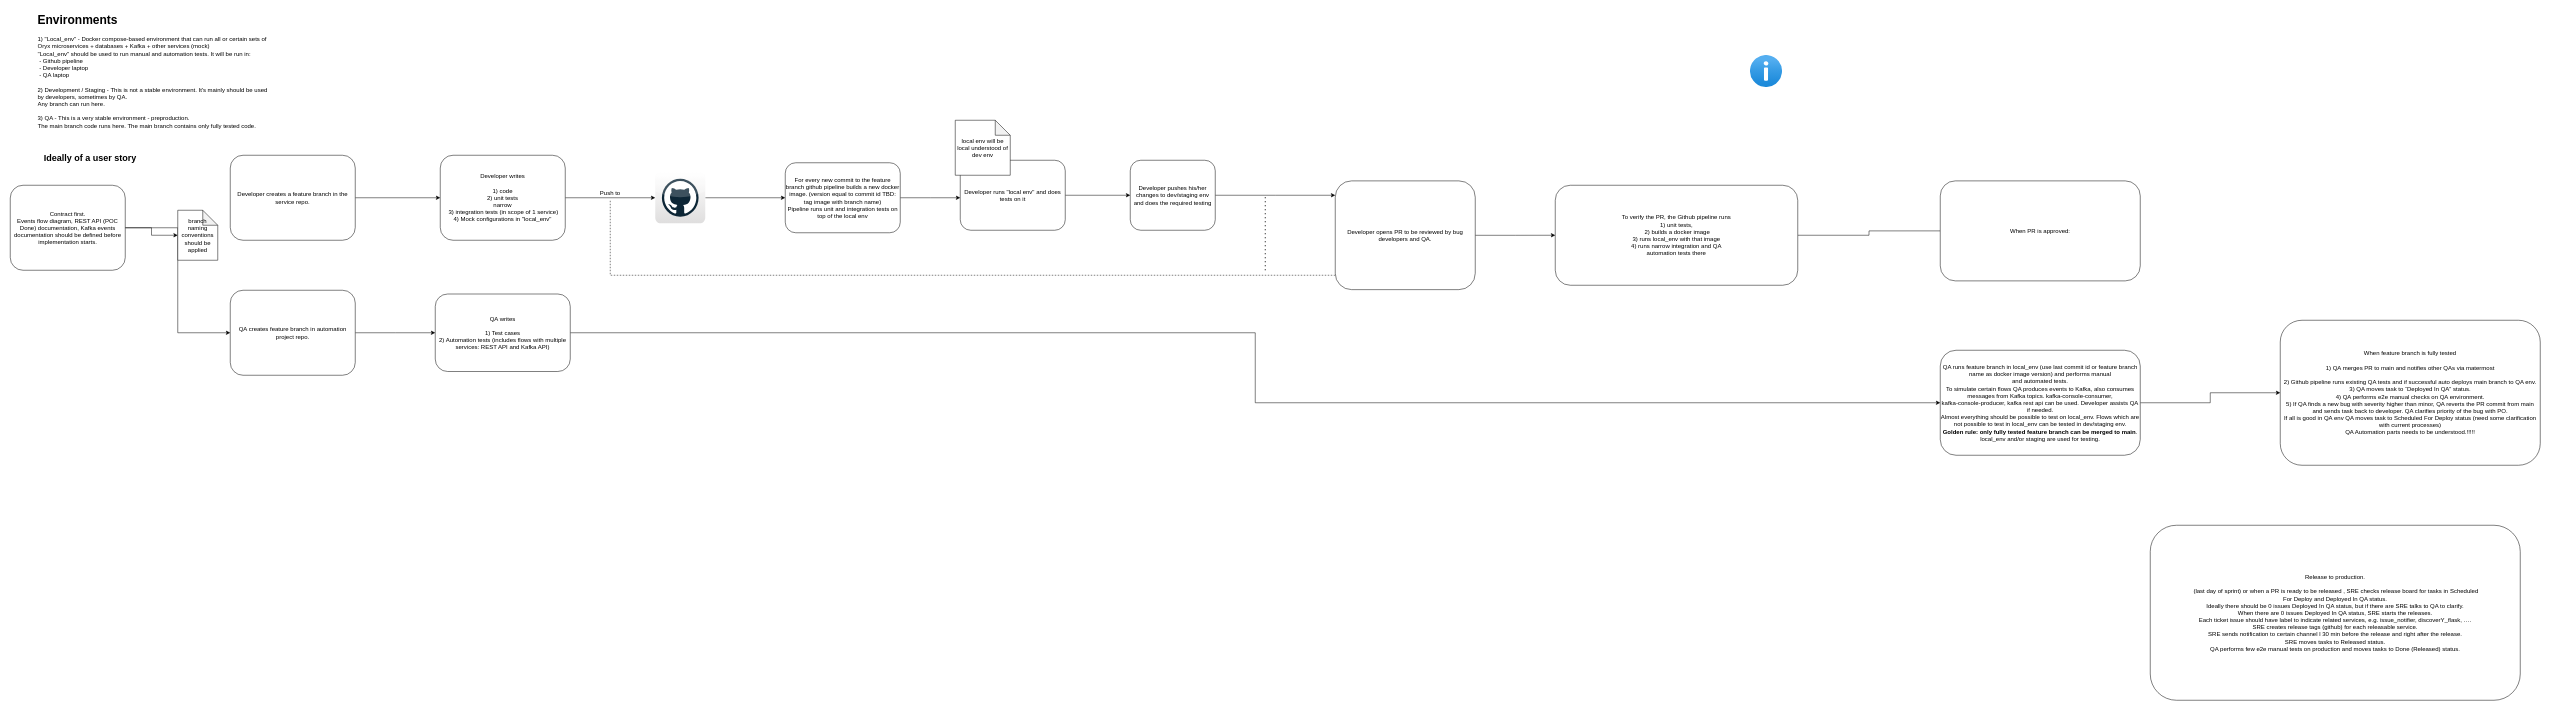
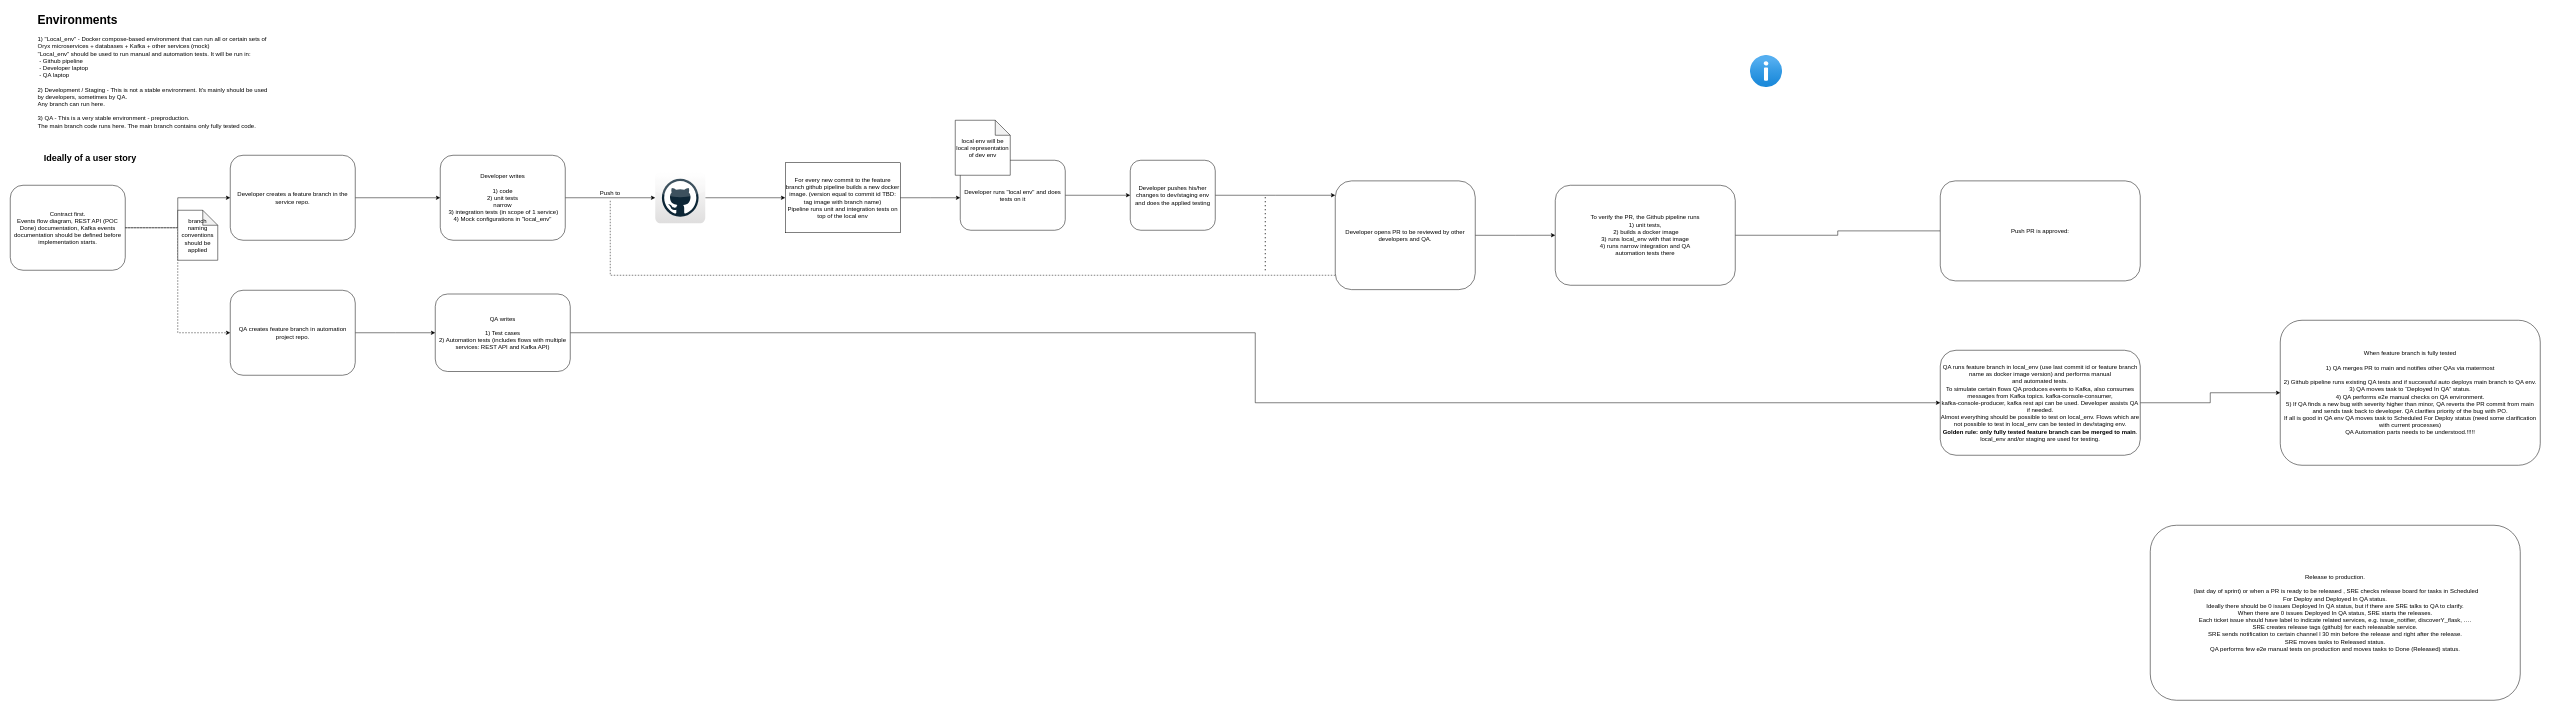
(983, 148) -> (983, 148)
(1173, 195) -> (1173, 195)
(843, 198) -> (843, 198)
(2040, 231) -> (2040, 231)
(152, 232) -> (225, 198)
(178, 235) -> (178, 235)
(1405, 235) -> (1405, 235)
(1677, 235) -> (1645, 235)
